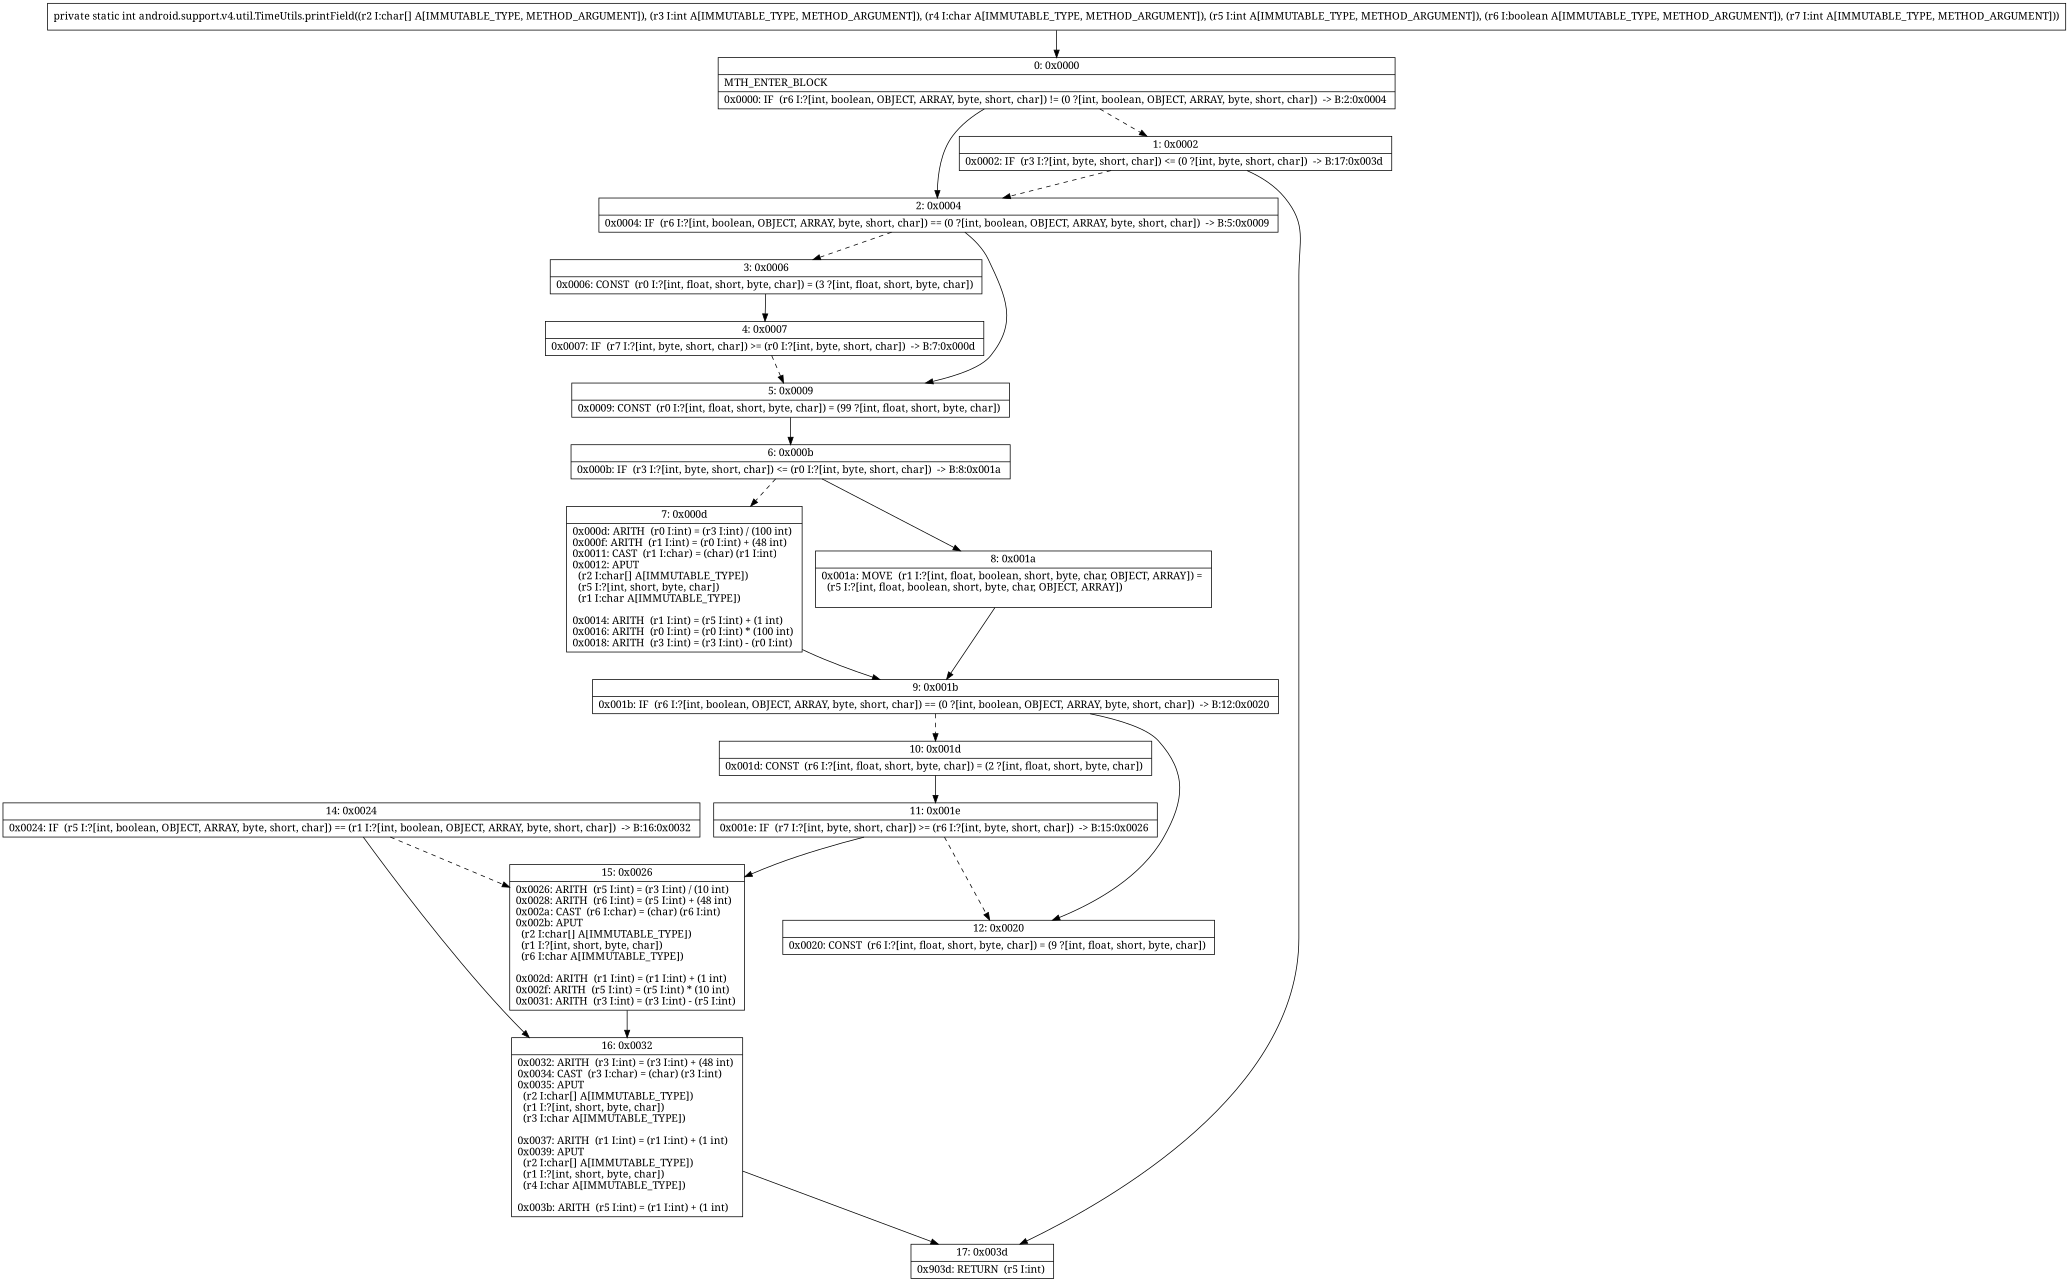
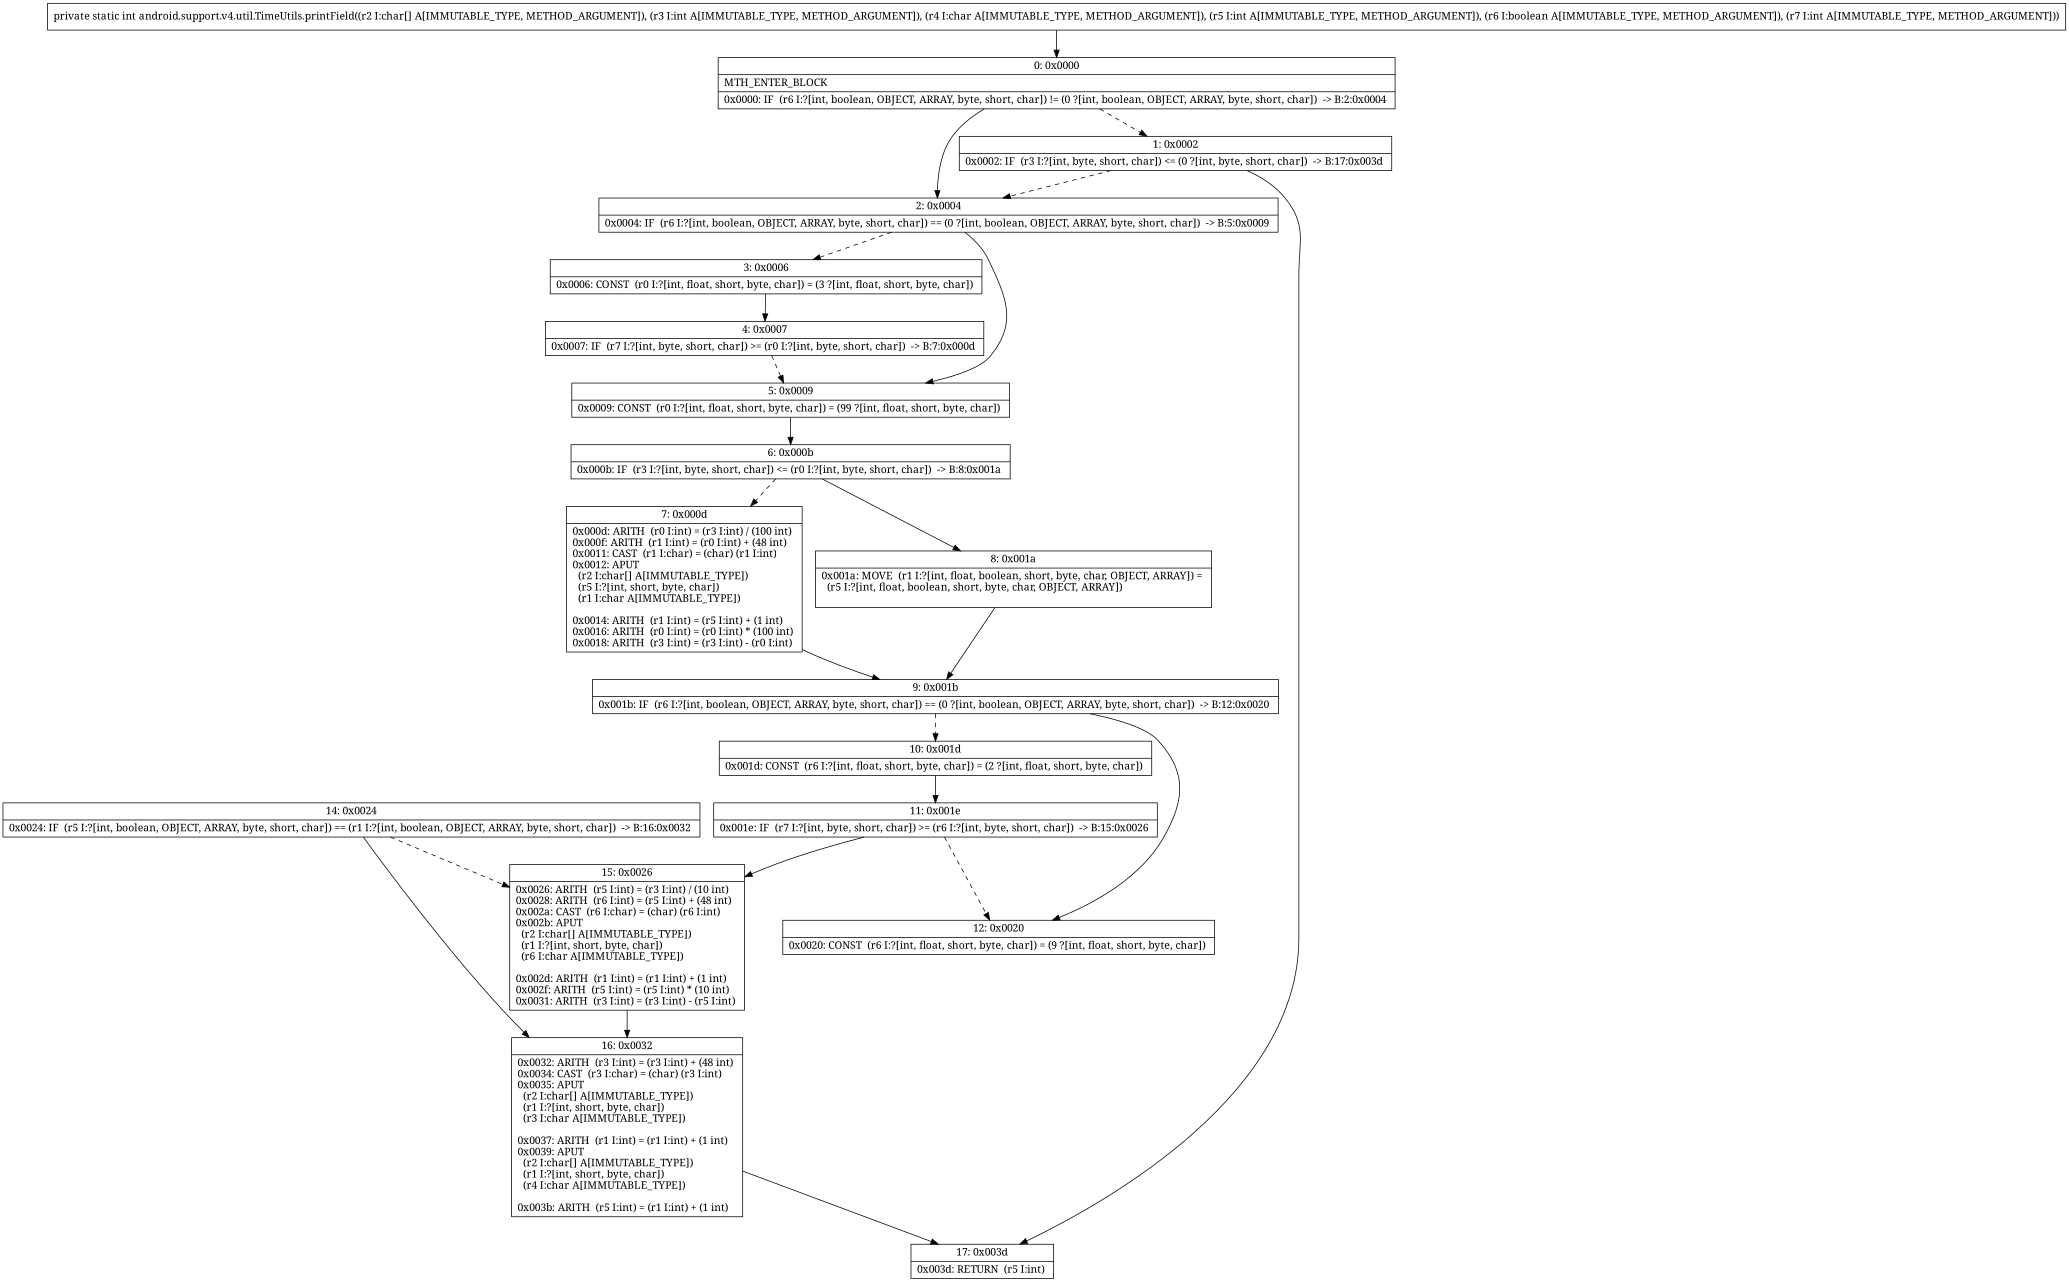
(982, 1270) -> (982, 1270)
